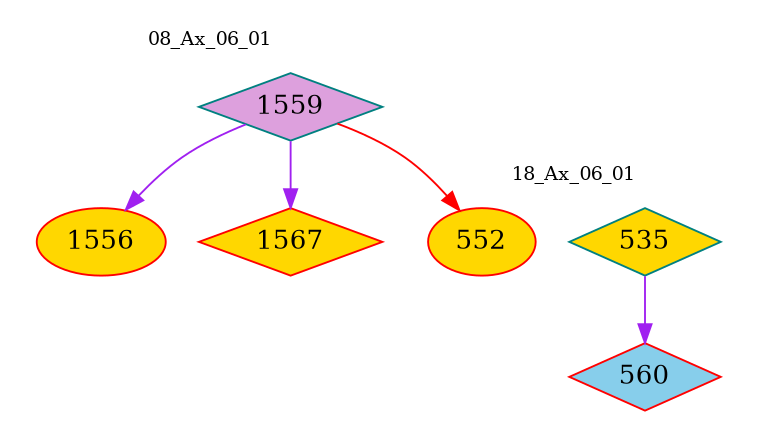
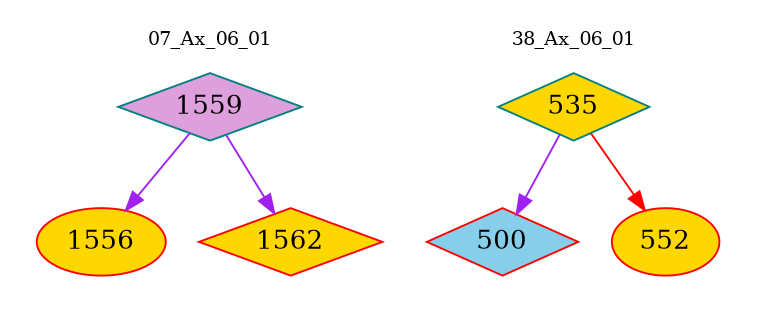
(210, 40) -> (210, 40)
(386, 146) -> (612, 164)
(574, 175) -> (574, 40)
(291, 242) -> (291, 242)
(645, 377) -> (502, 242)
